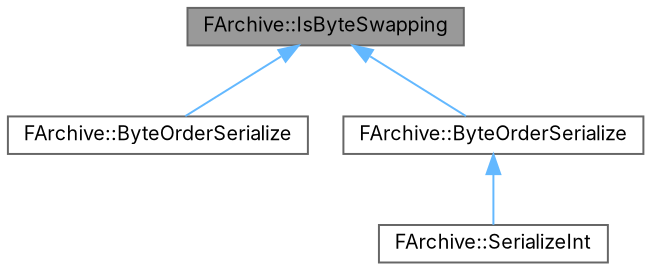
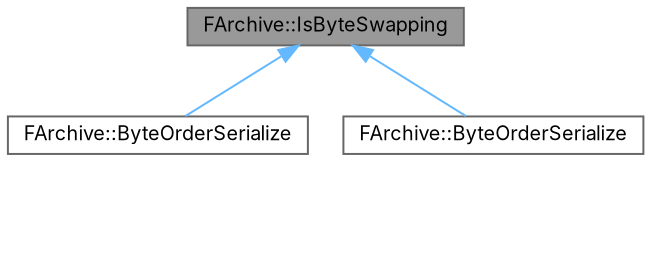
(493, 244) -> none
